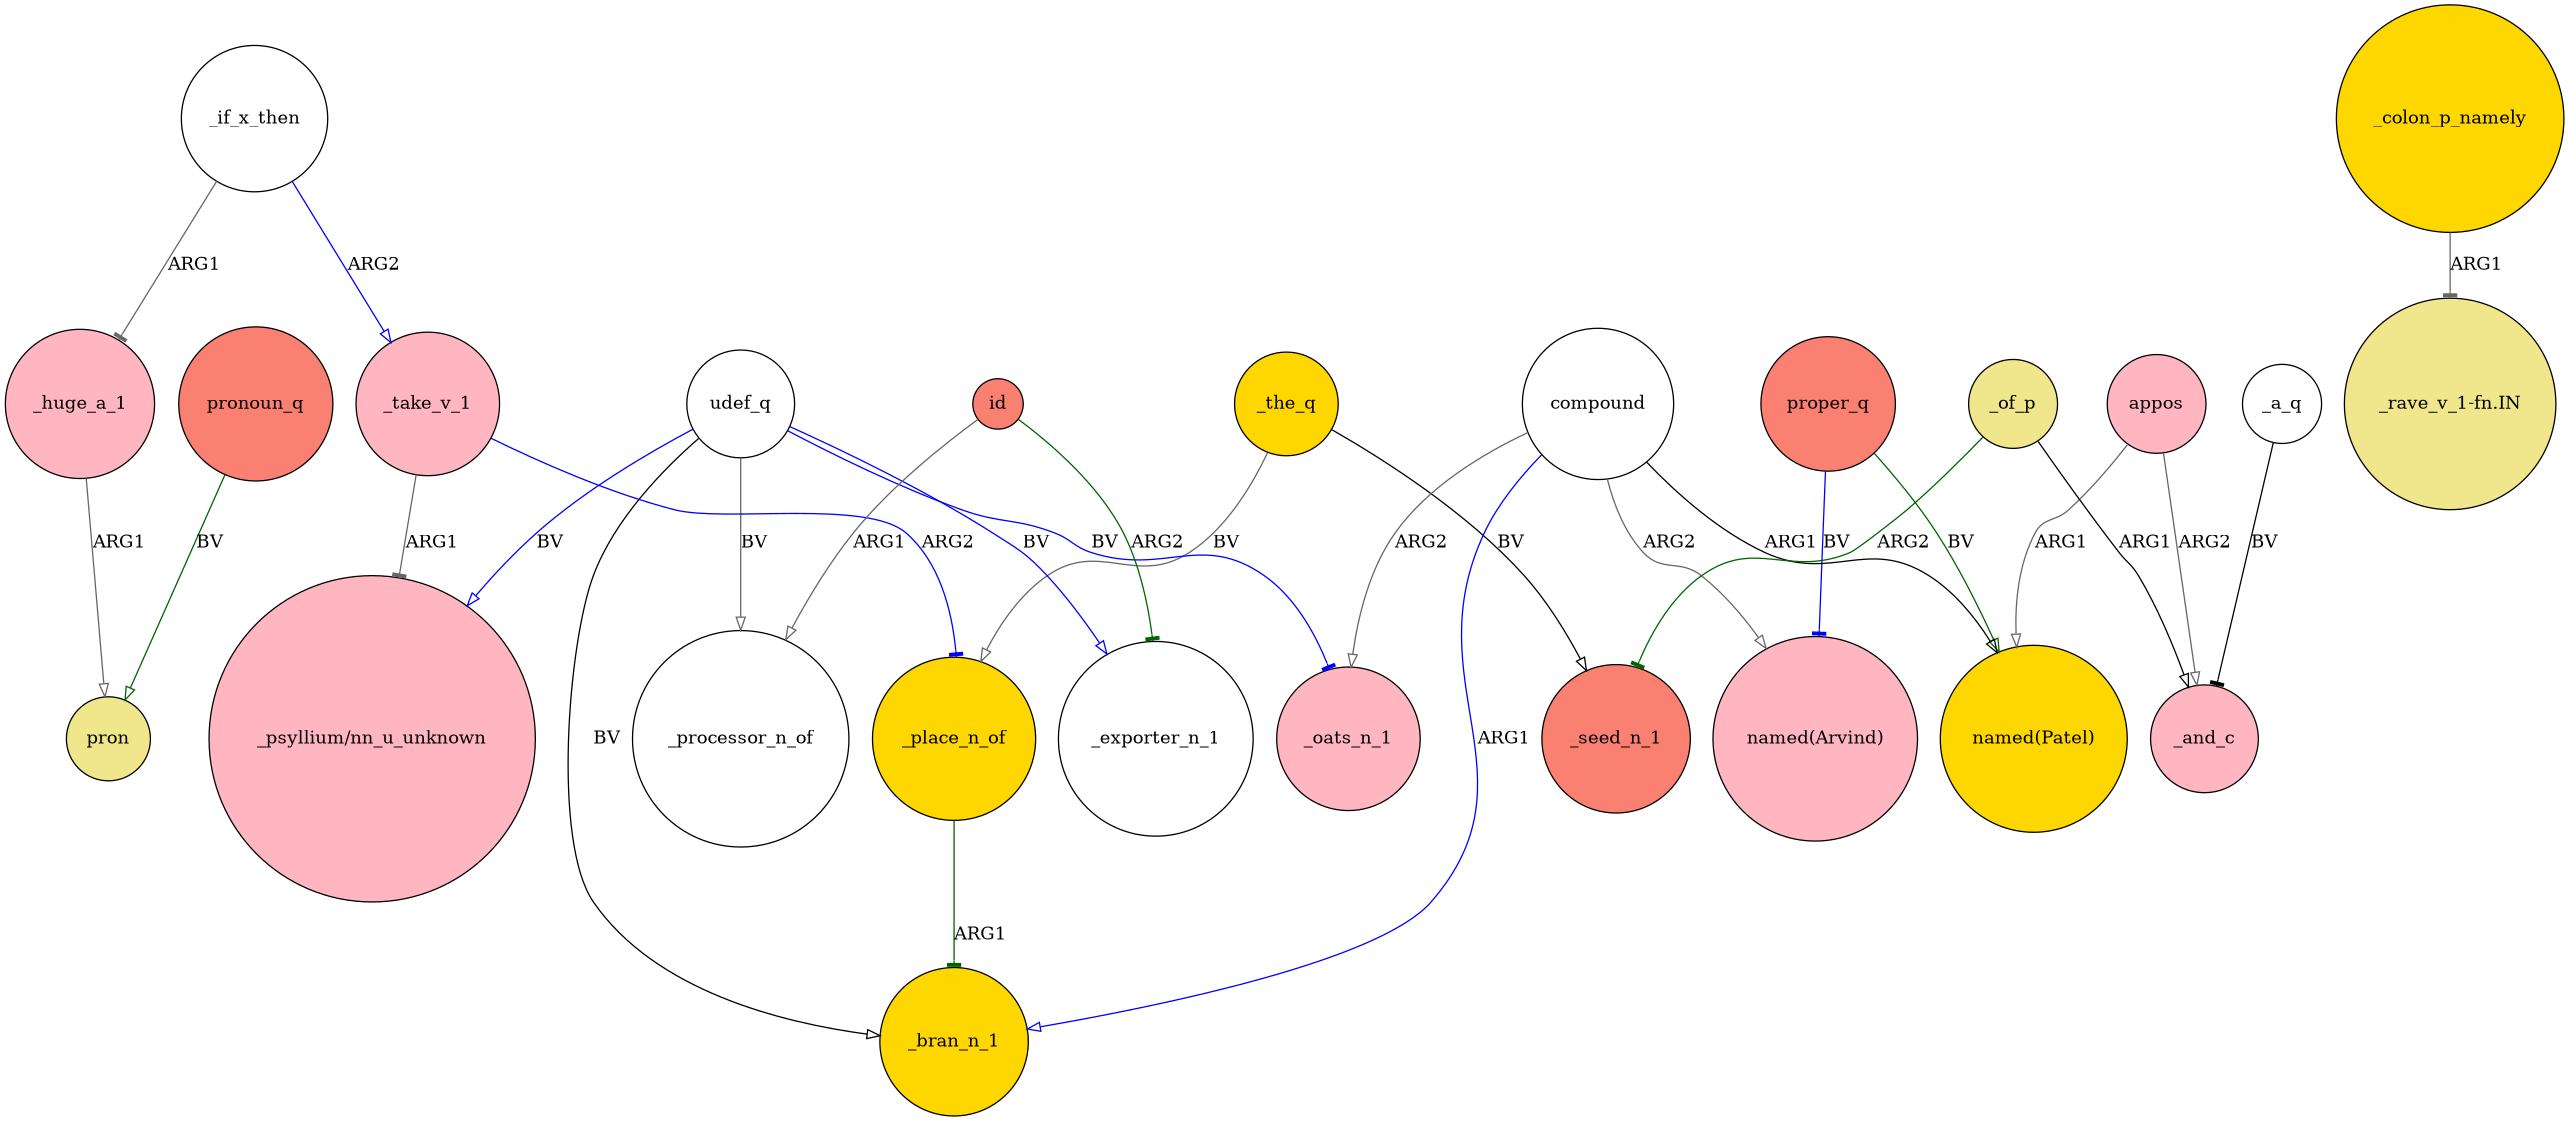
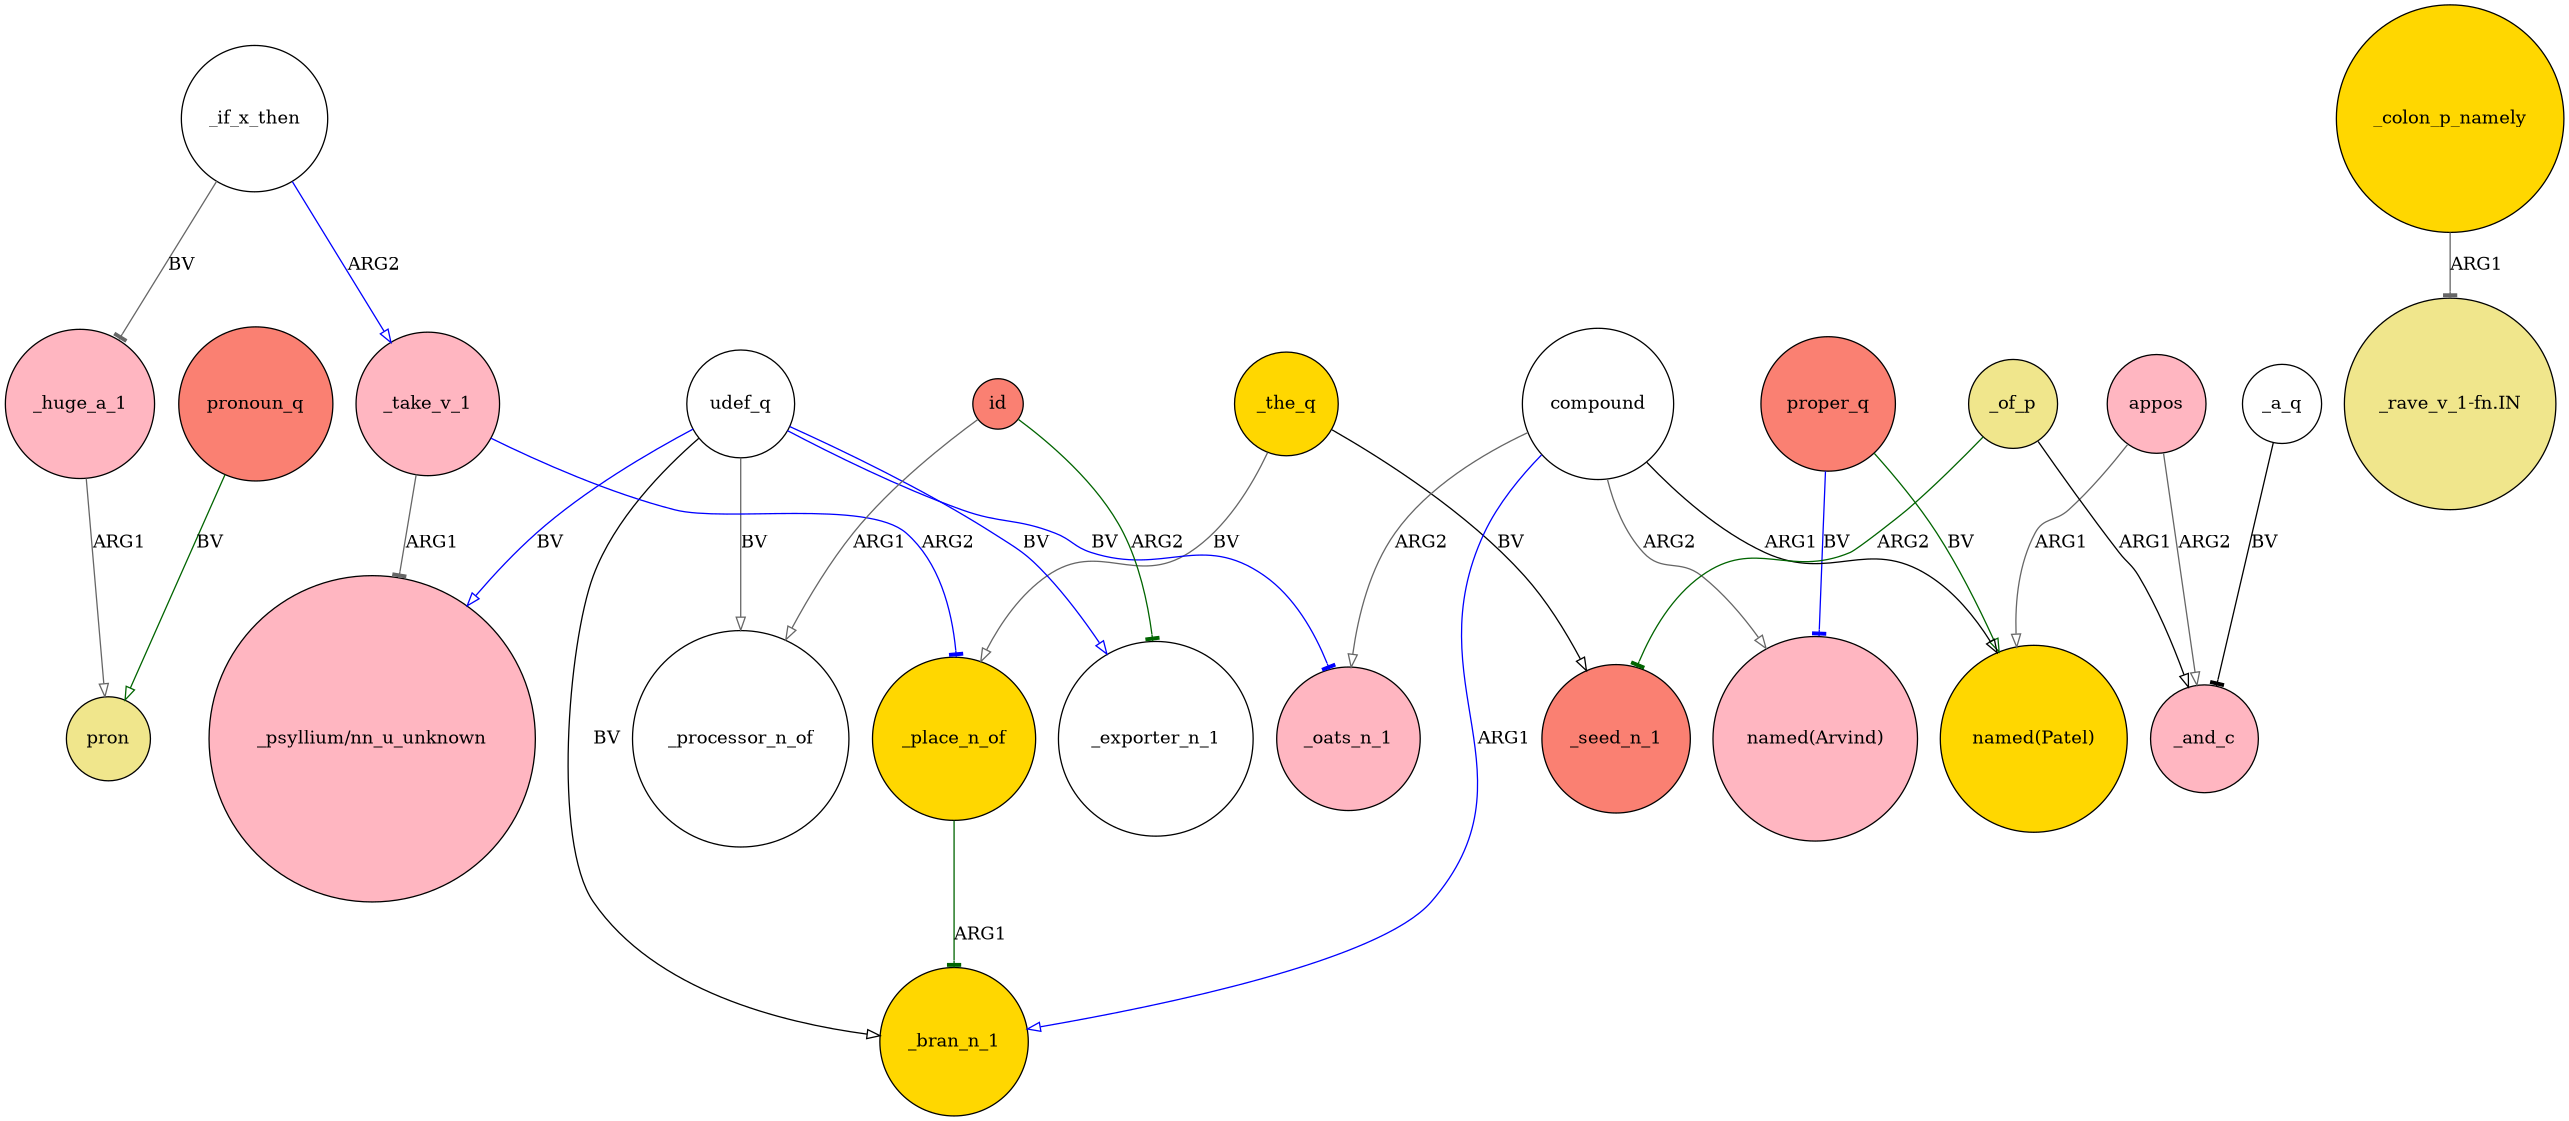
(194, 265) -> (181, 265)
